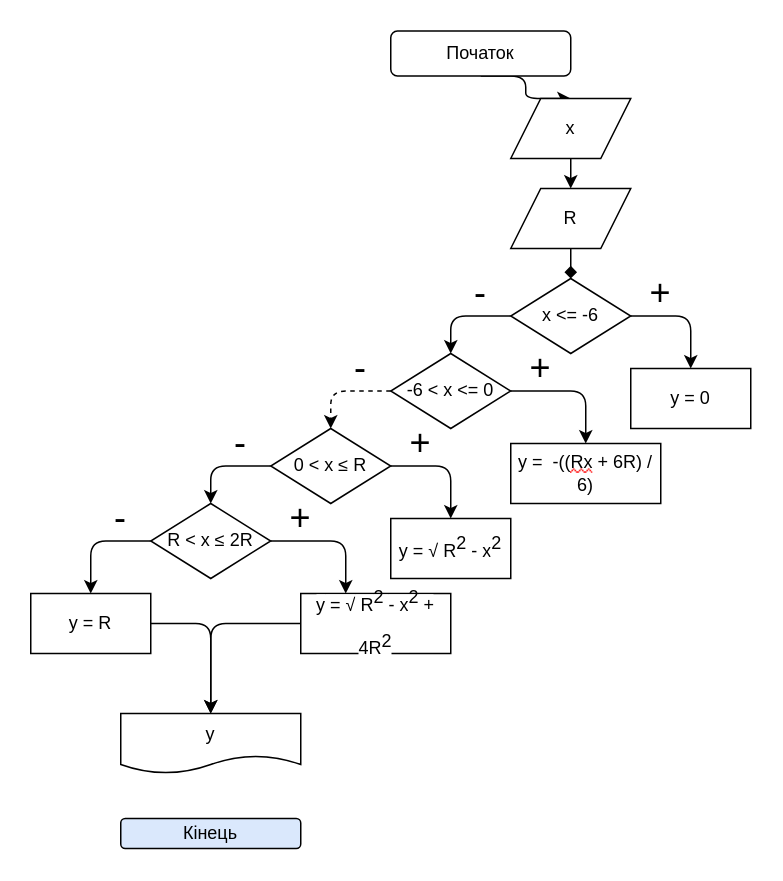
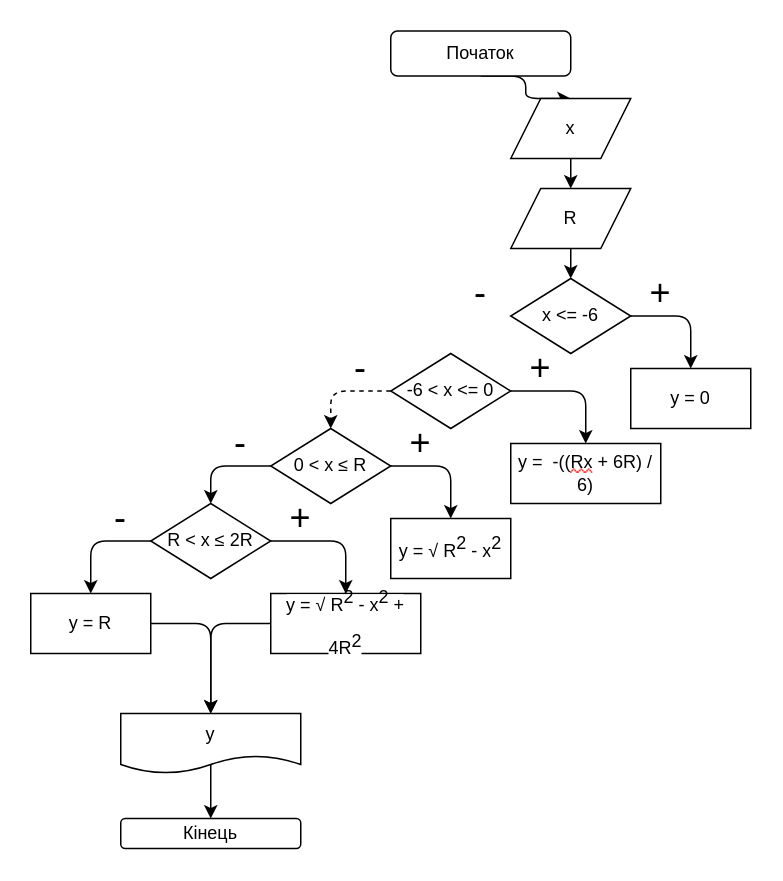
(571, 265) -> (571, 266)
(472, 316) -> none
(376, 623) -> (346, 623)
none -> (211, 785)
(211, 833) -> (211, 833)
